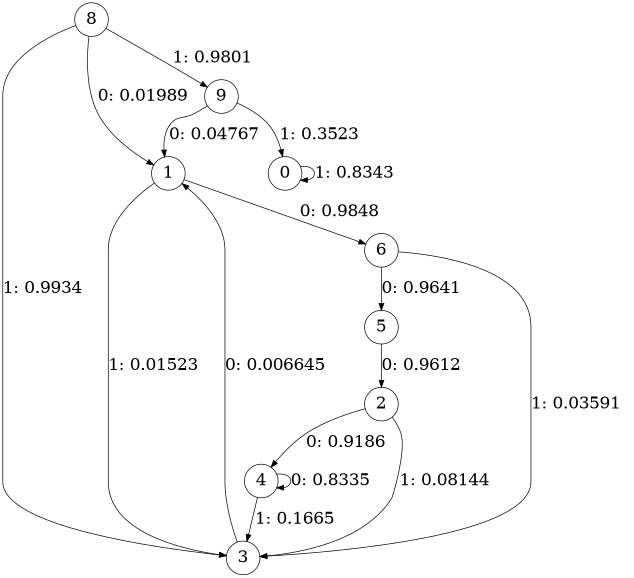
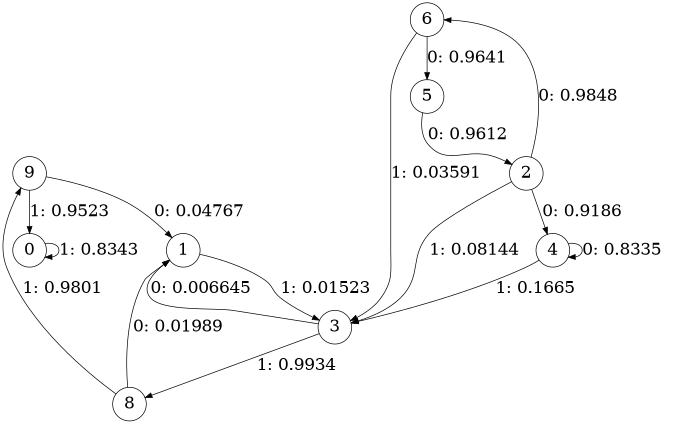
(327, 135) -> (77, 212)
(272, 211) -> (531, 63)
(3, 354) -> (235, 364)
